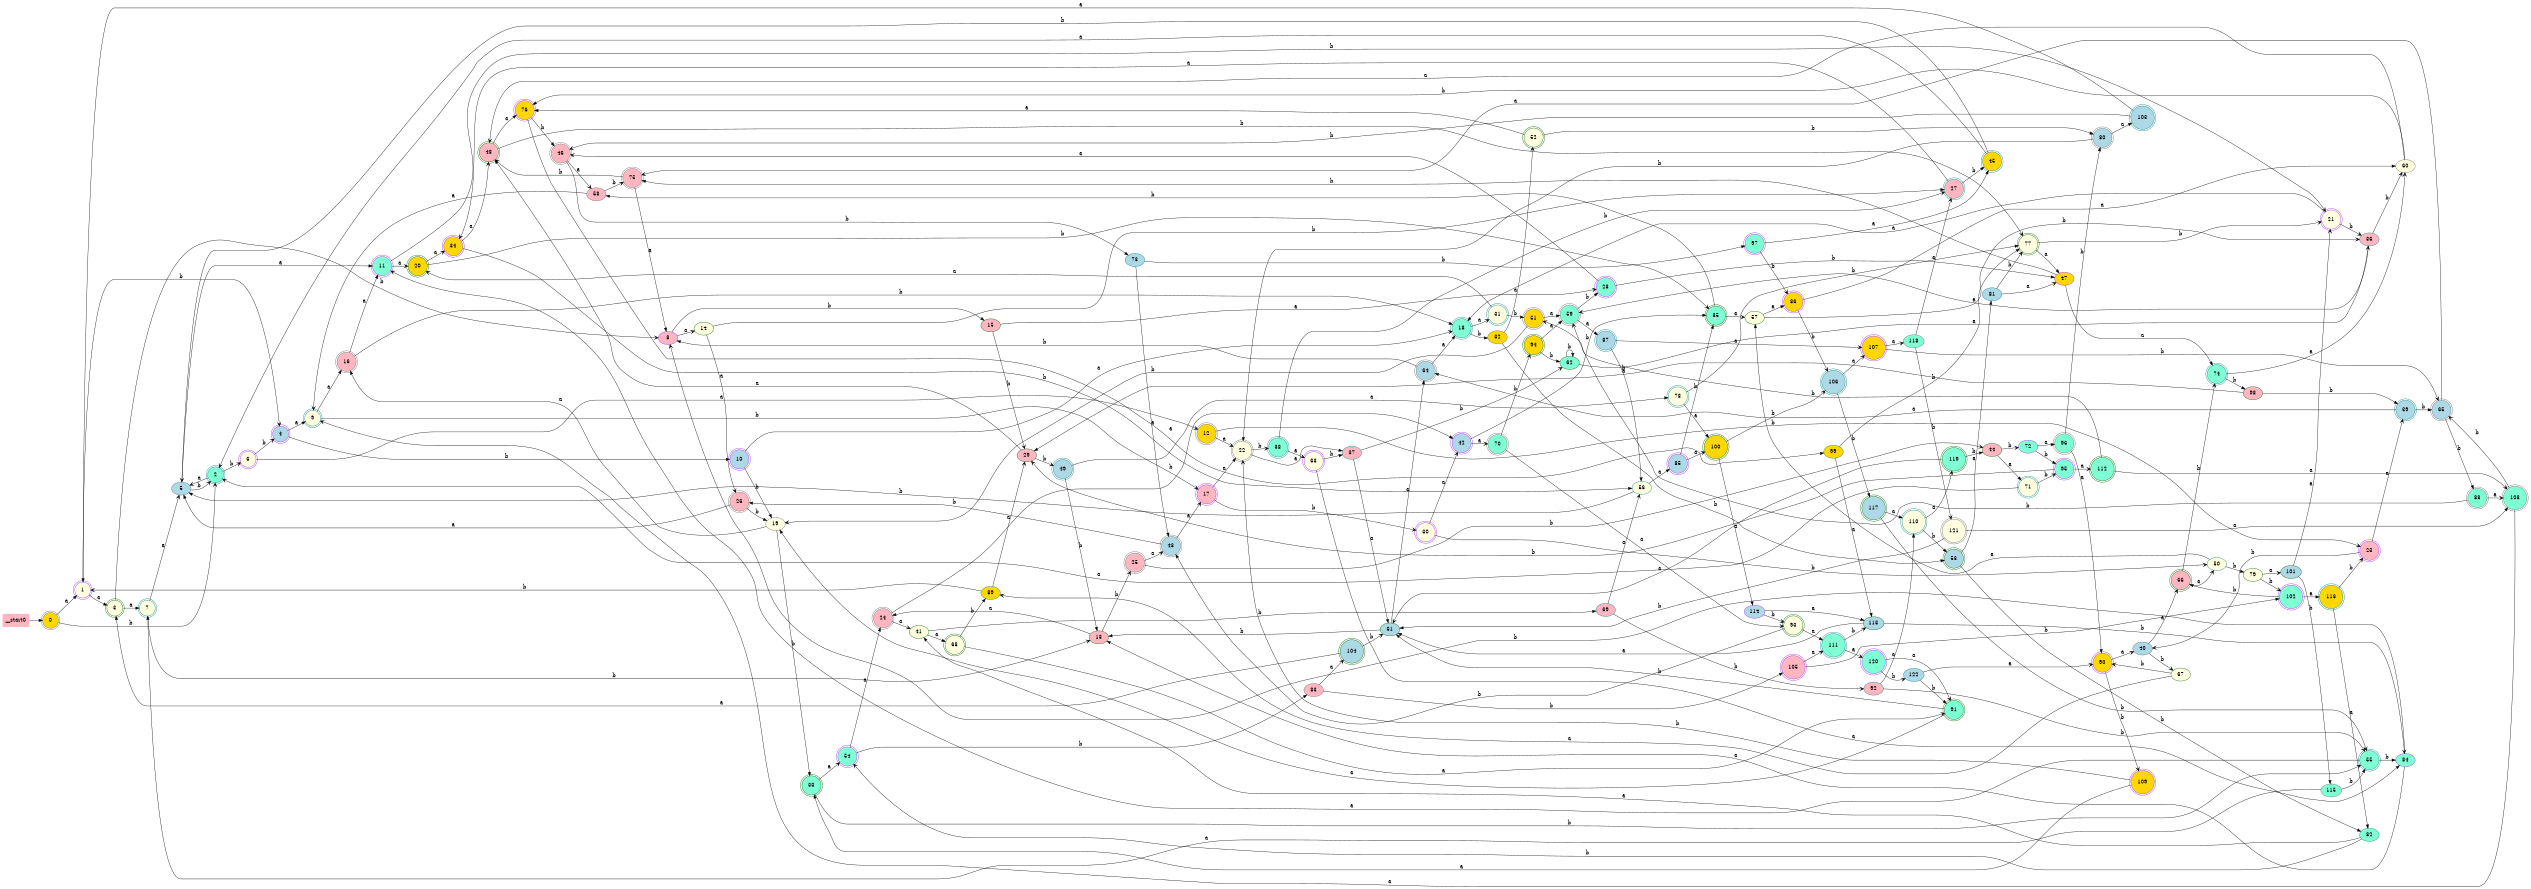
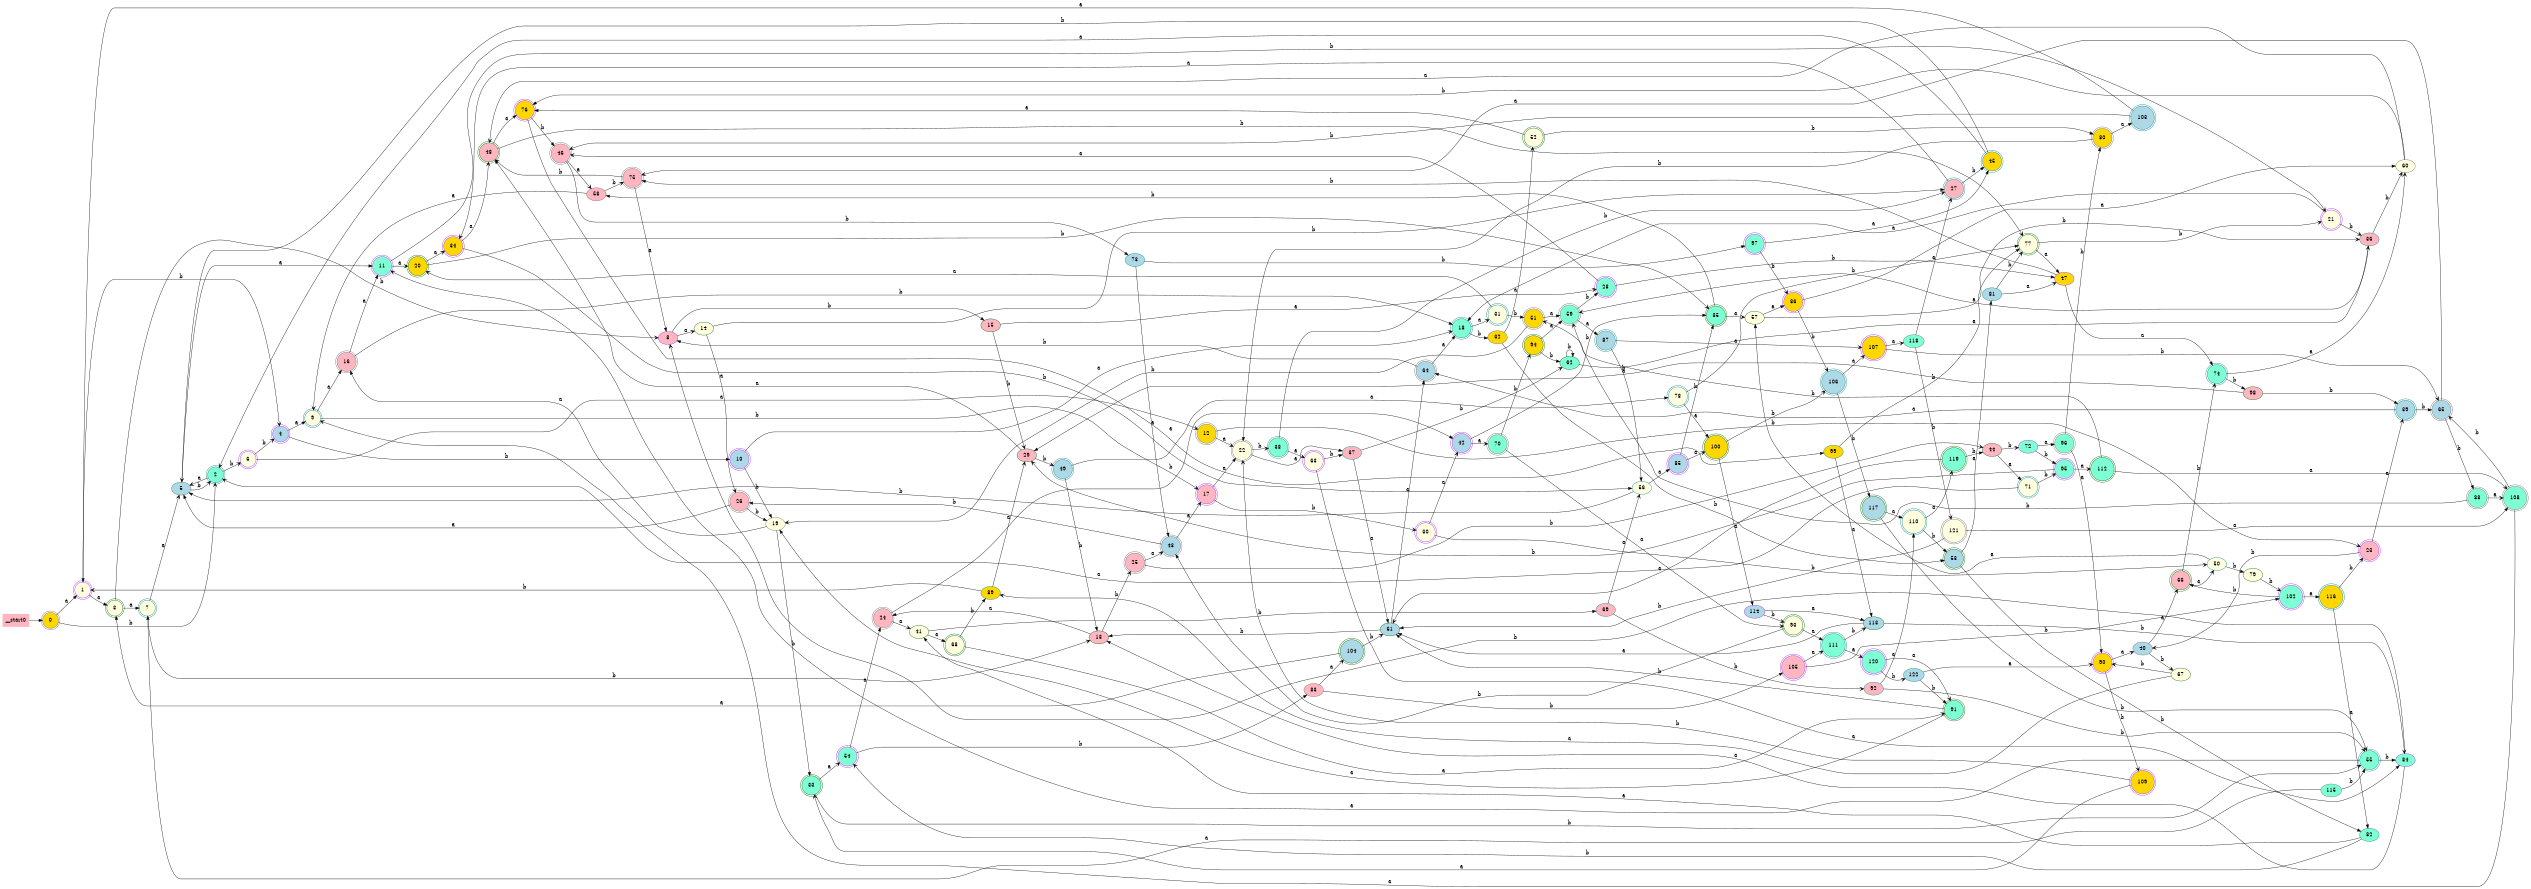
(2102, 138) -> (2102, 138)
(2291, 572) -> none
(1469, 870) -> (1469, 870)
